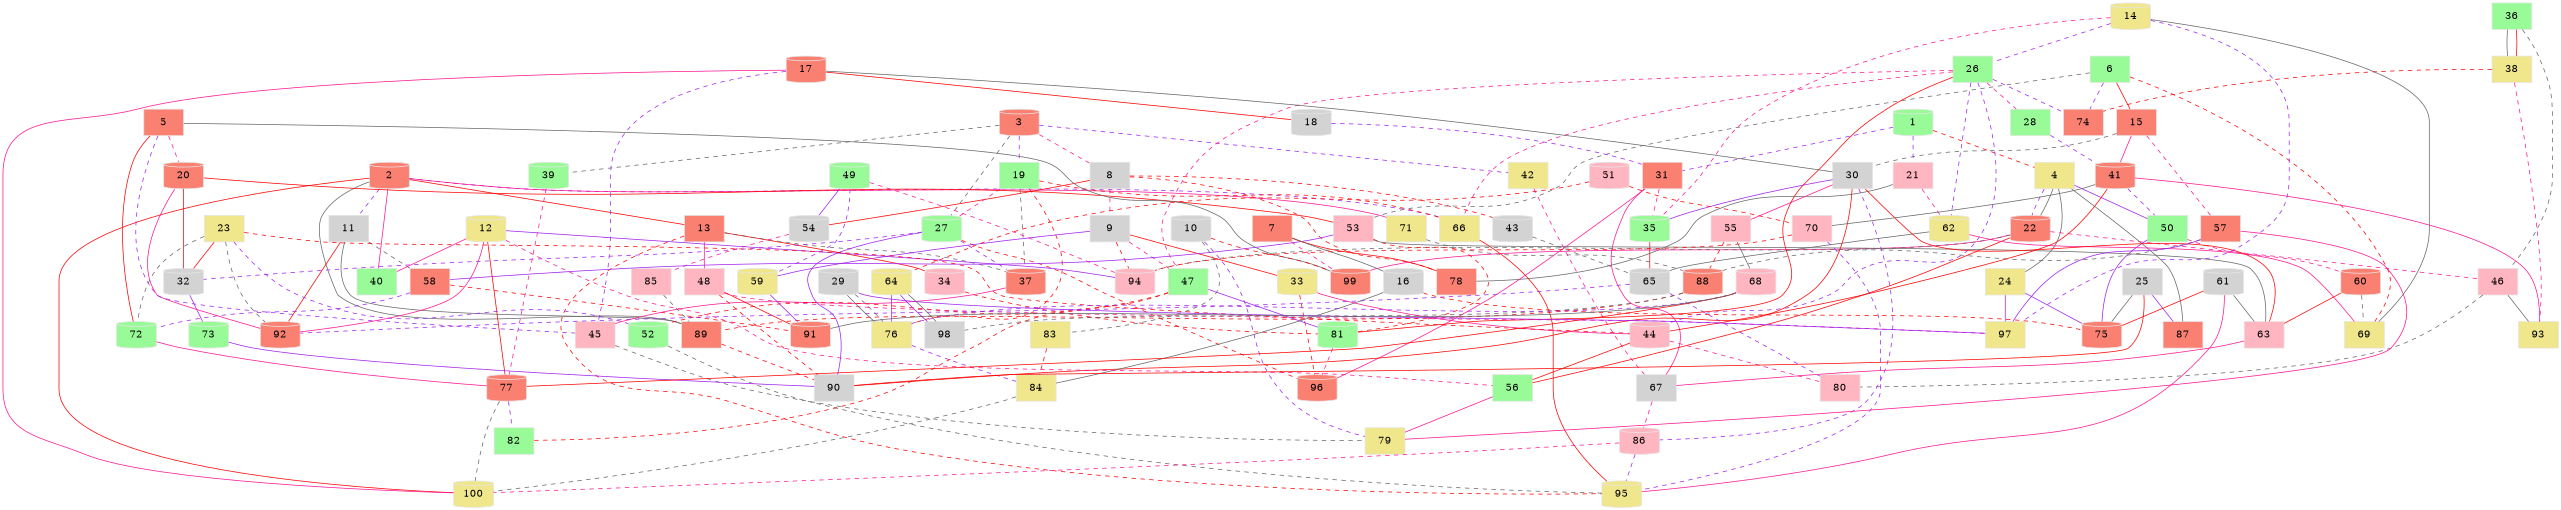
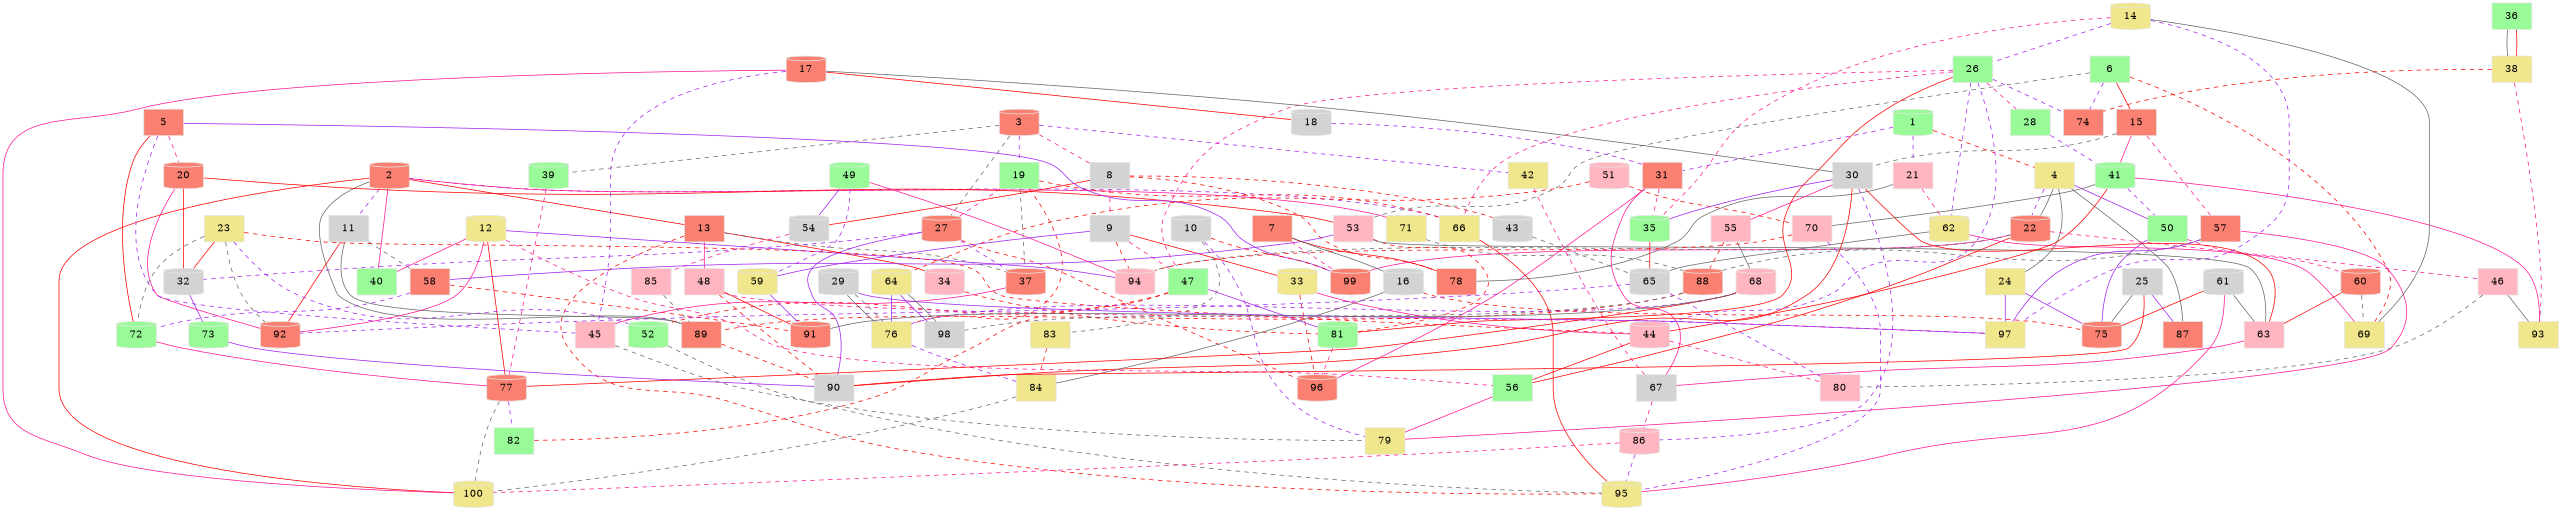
(772, 138) -> (772, 138)
(2552, 151) -> none
(2115, 176) -> (2115, 176)
(993, 224) -> (993, 224)
(942, 229) -> (942, 229)
